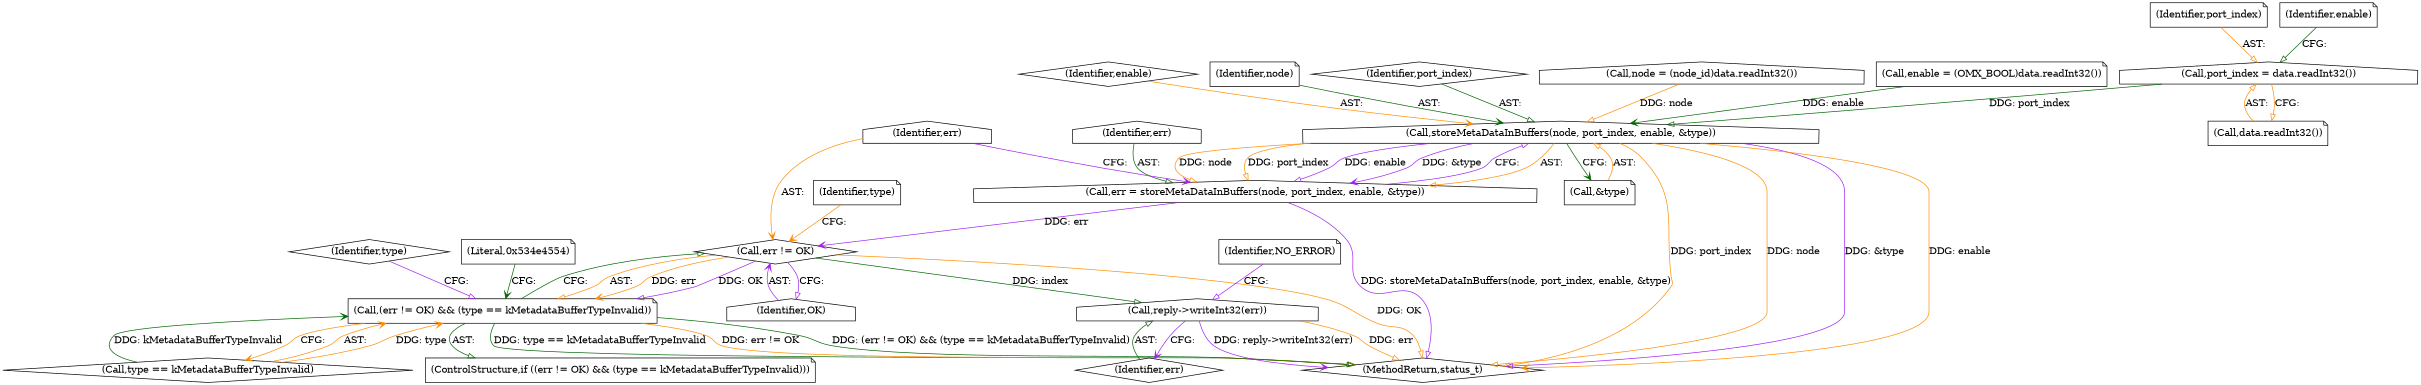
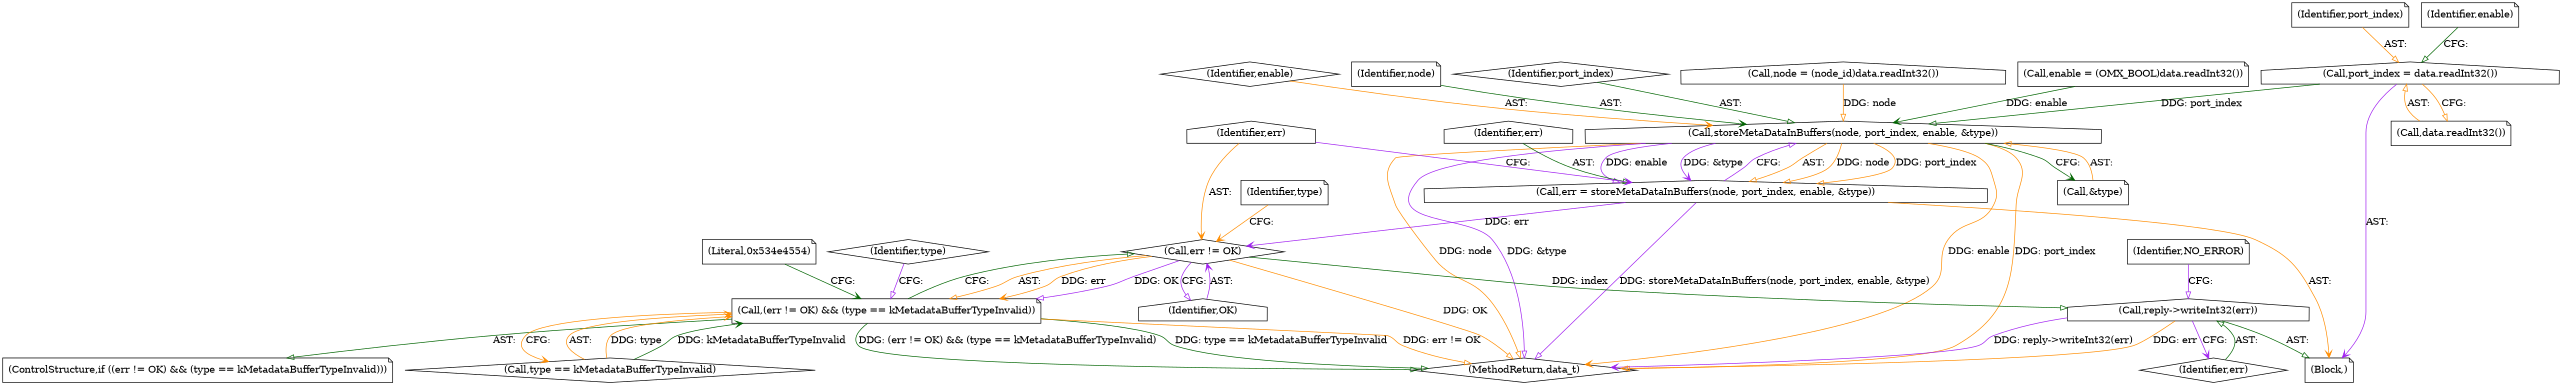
(1423, 370) -> (1524, 370)
none -> (2329, 370)
